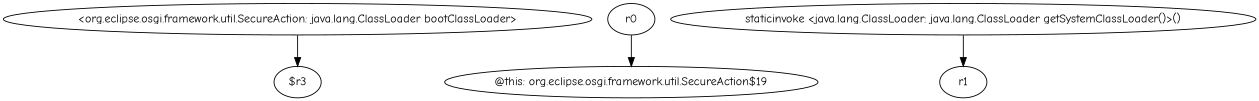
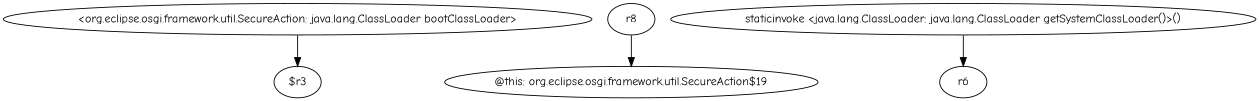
(631, 19) -> (631, 19)
(963, 82) -> (963, 82)
